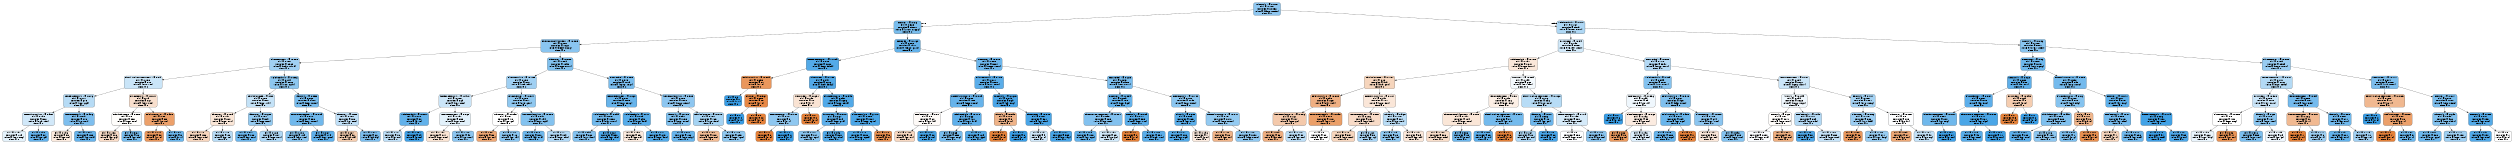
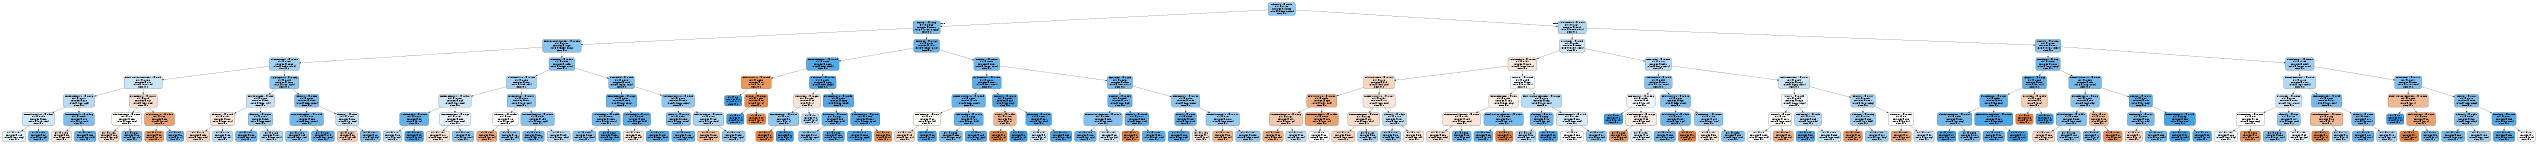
(810, 119) -> (810, 119)
none -> (1969, 136)
(2020, 136) -> (2044, 136)
